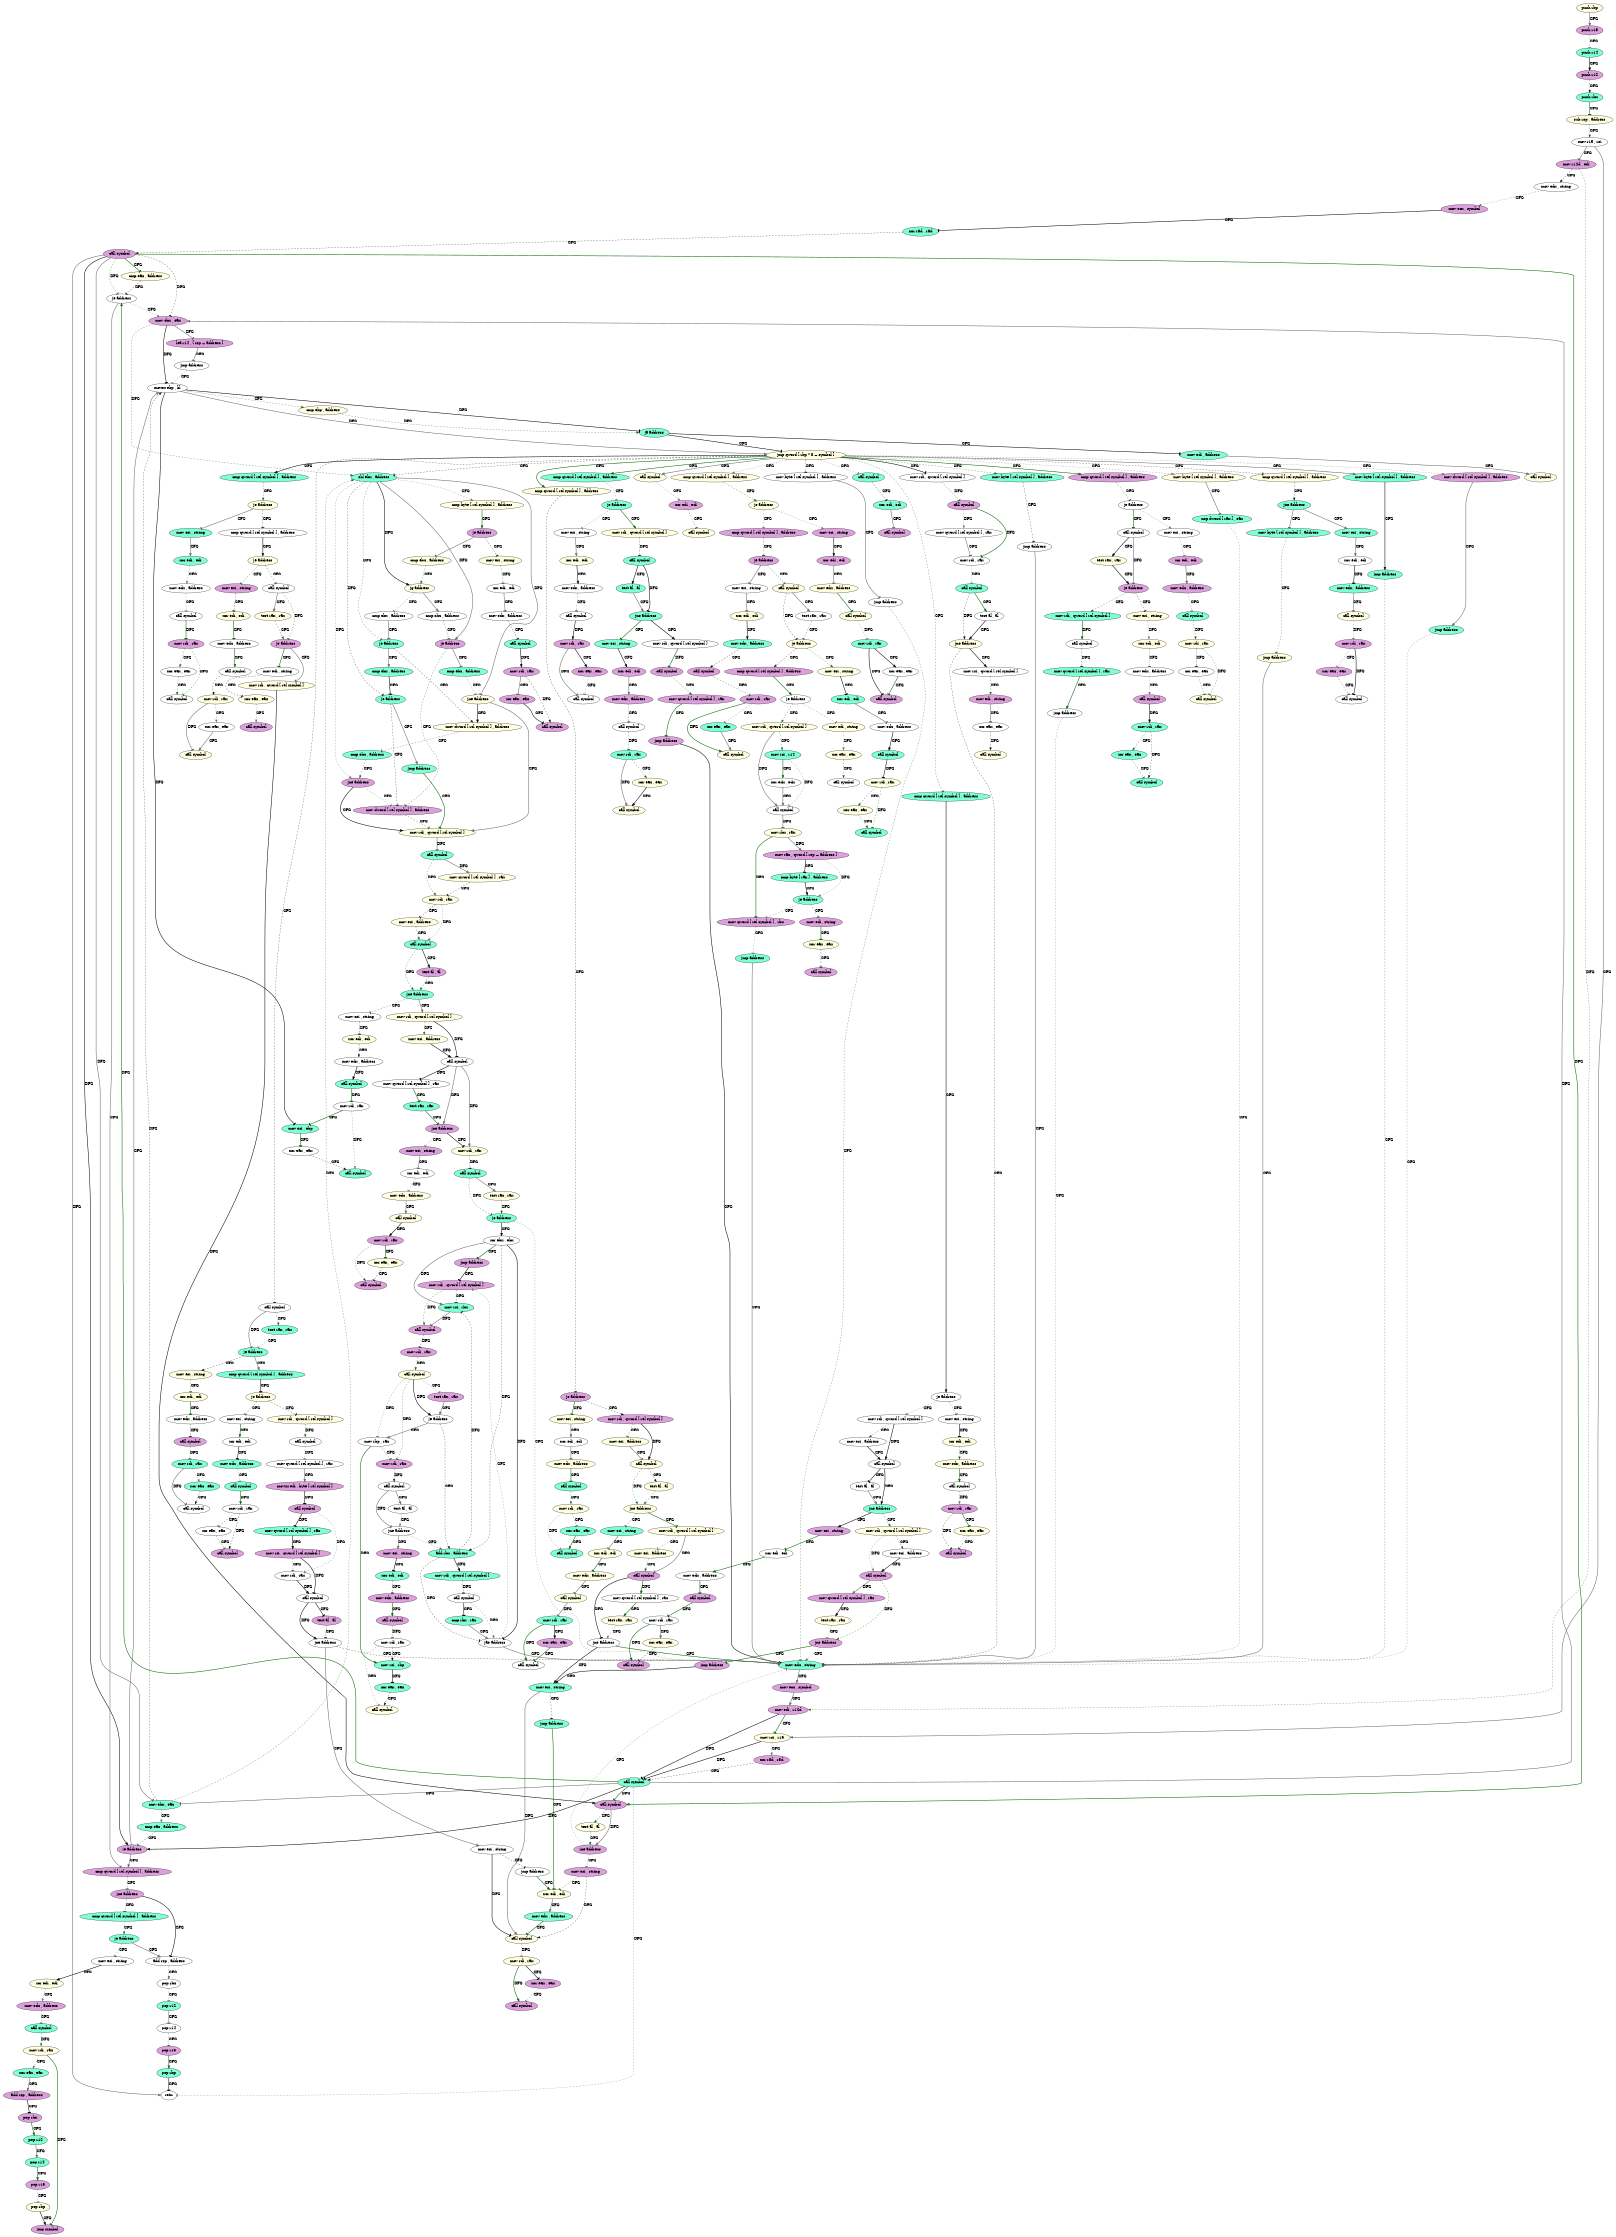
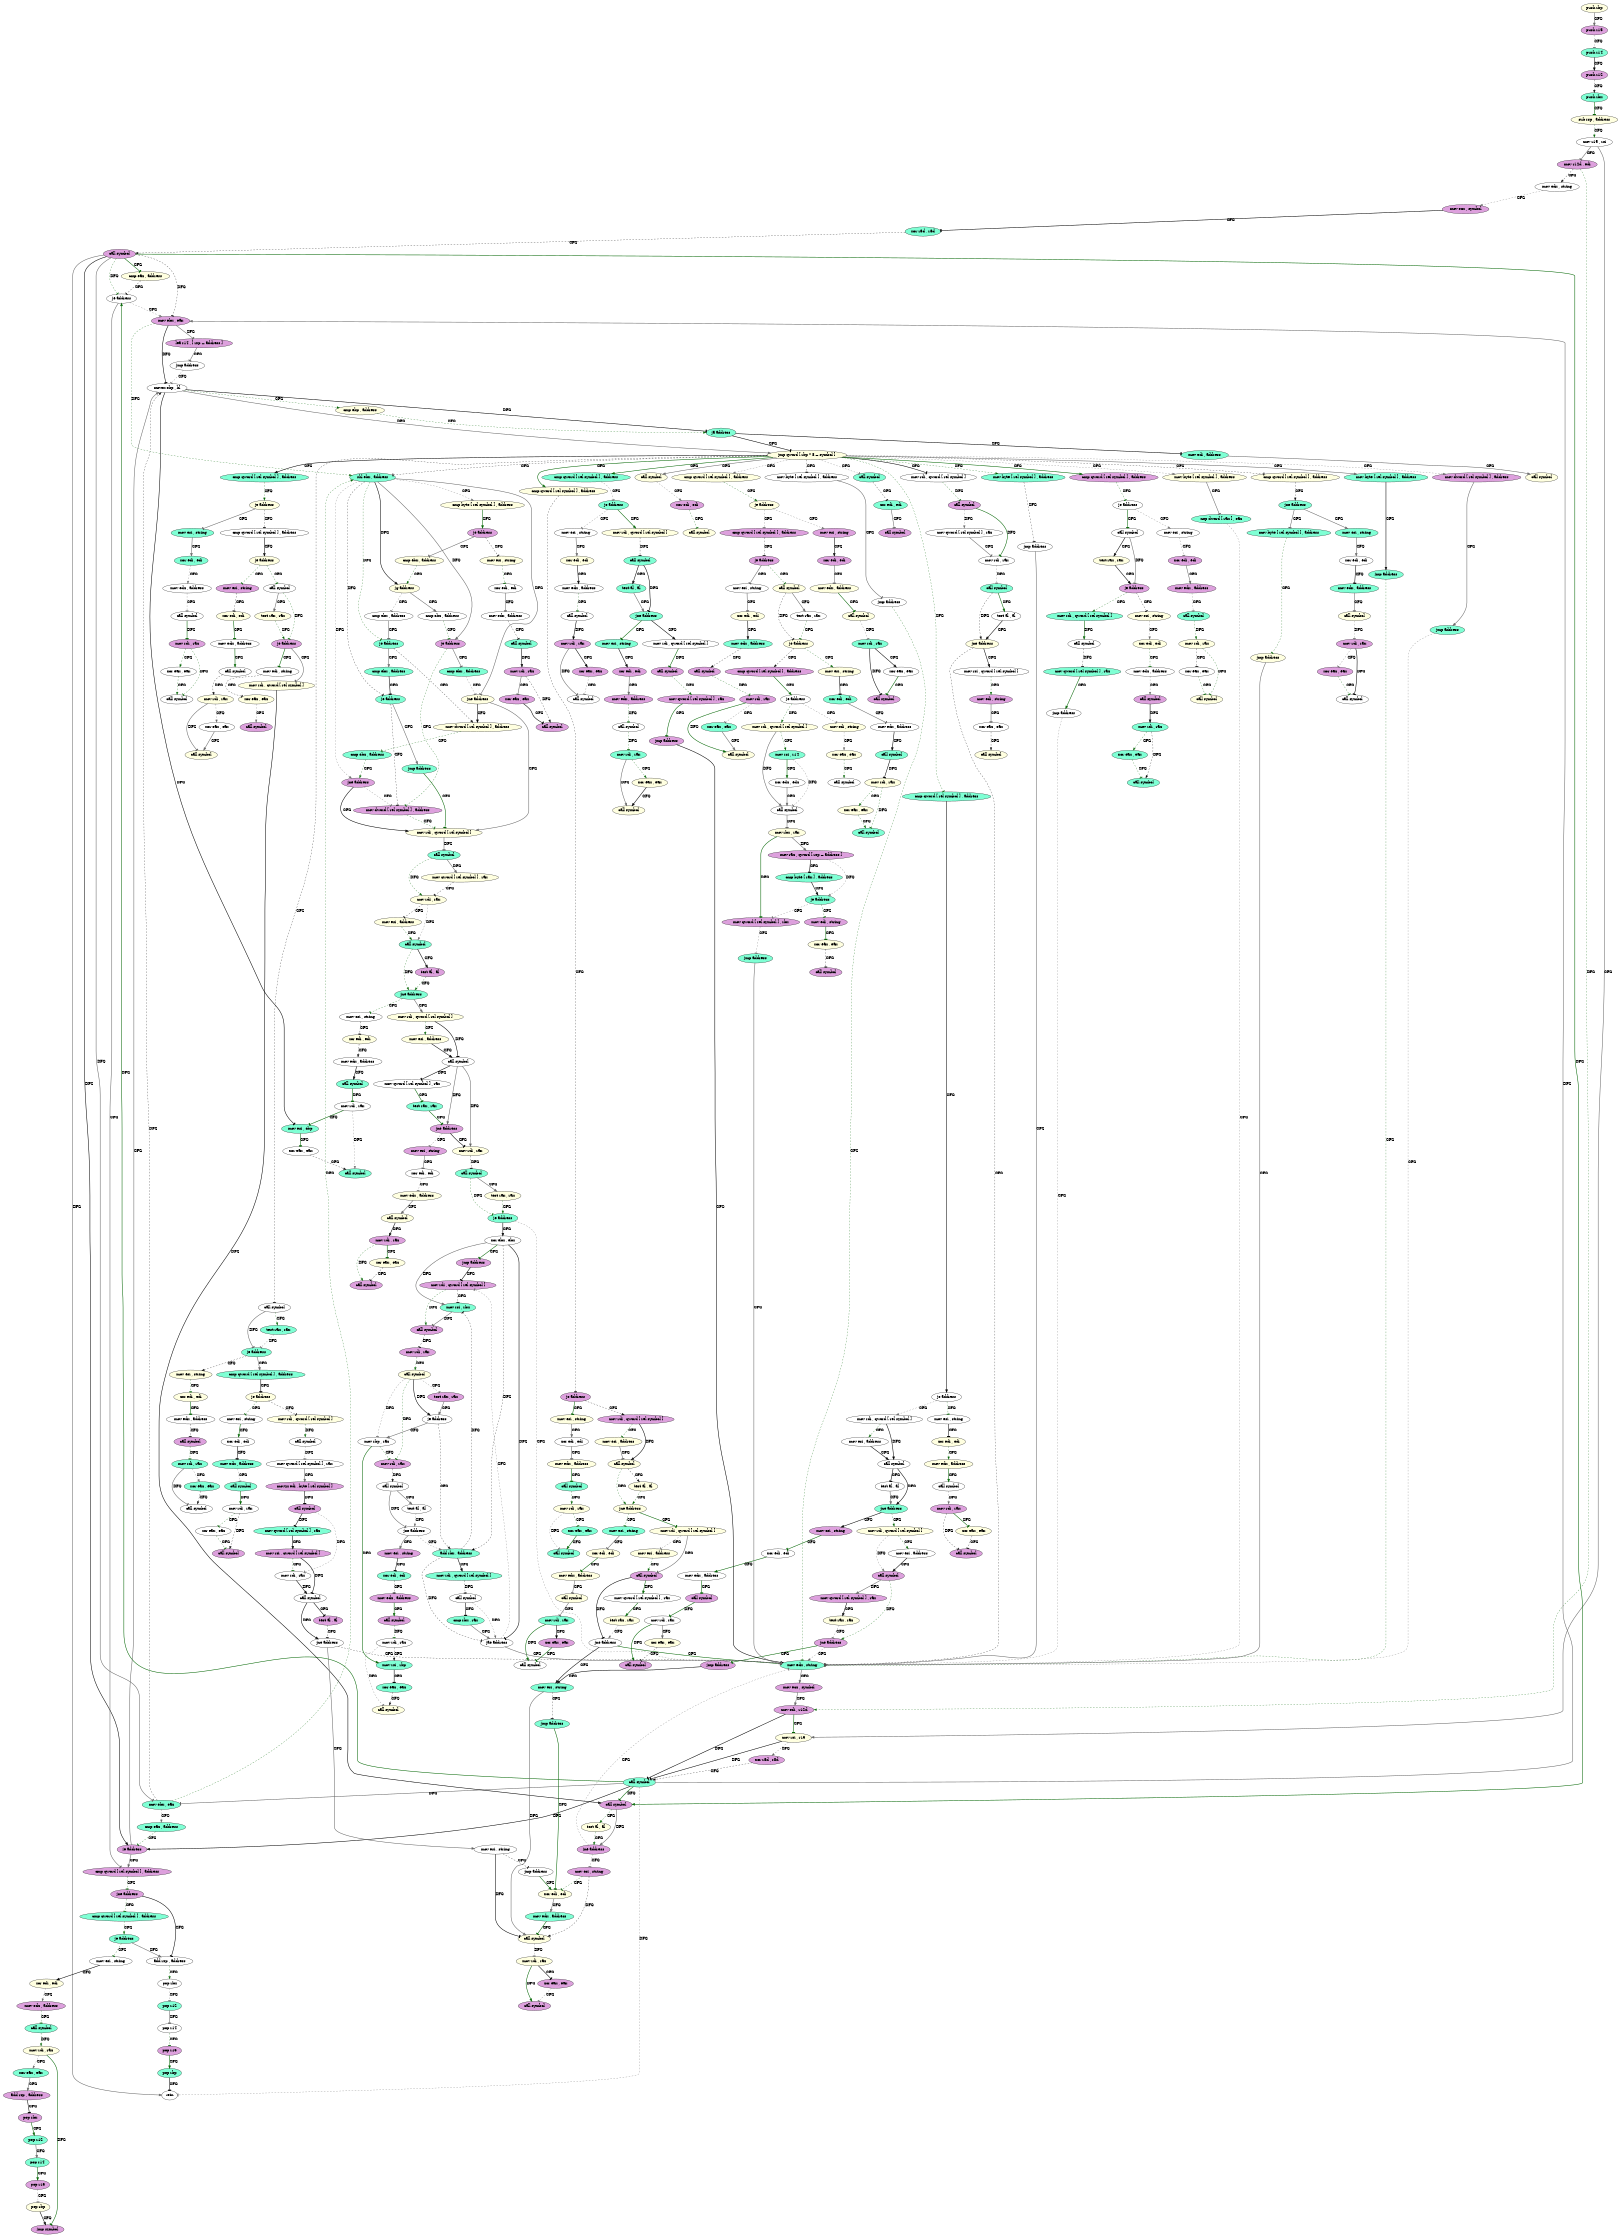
(408, 422) -> (452, 422)
